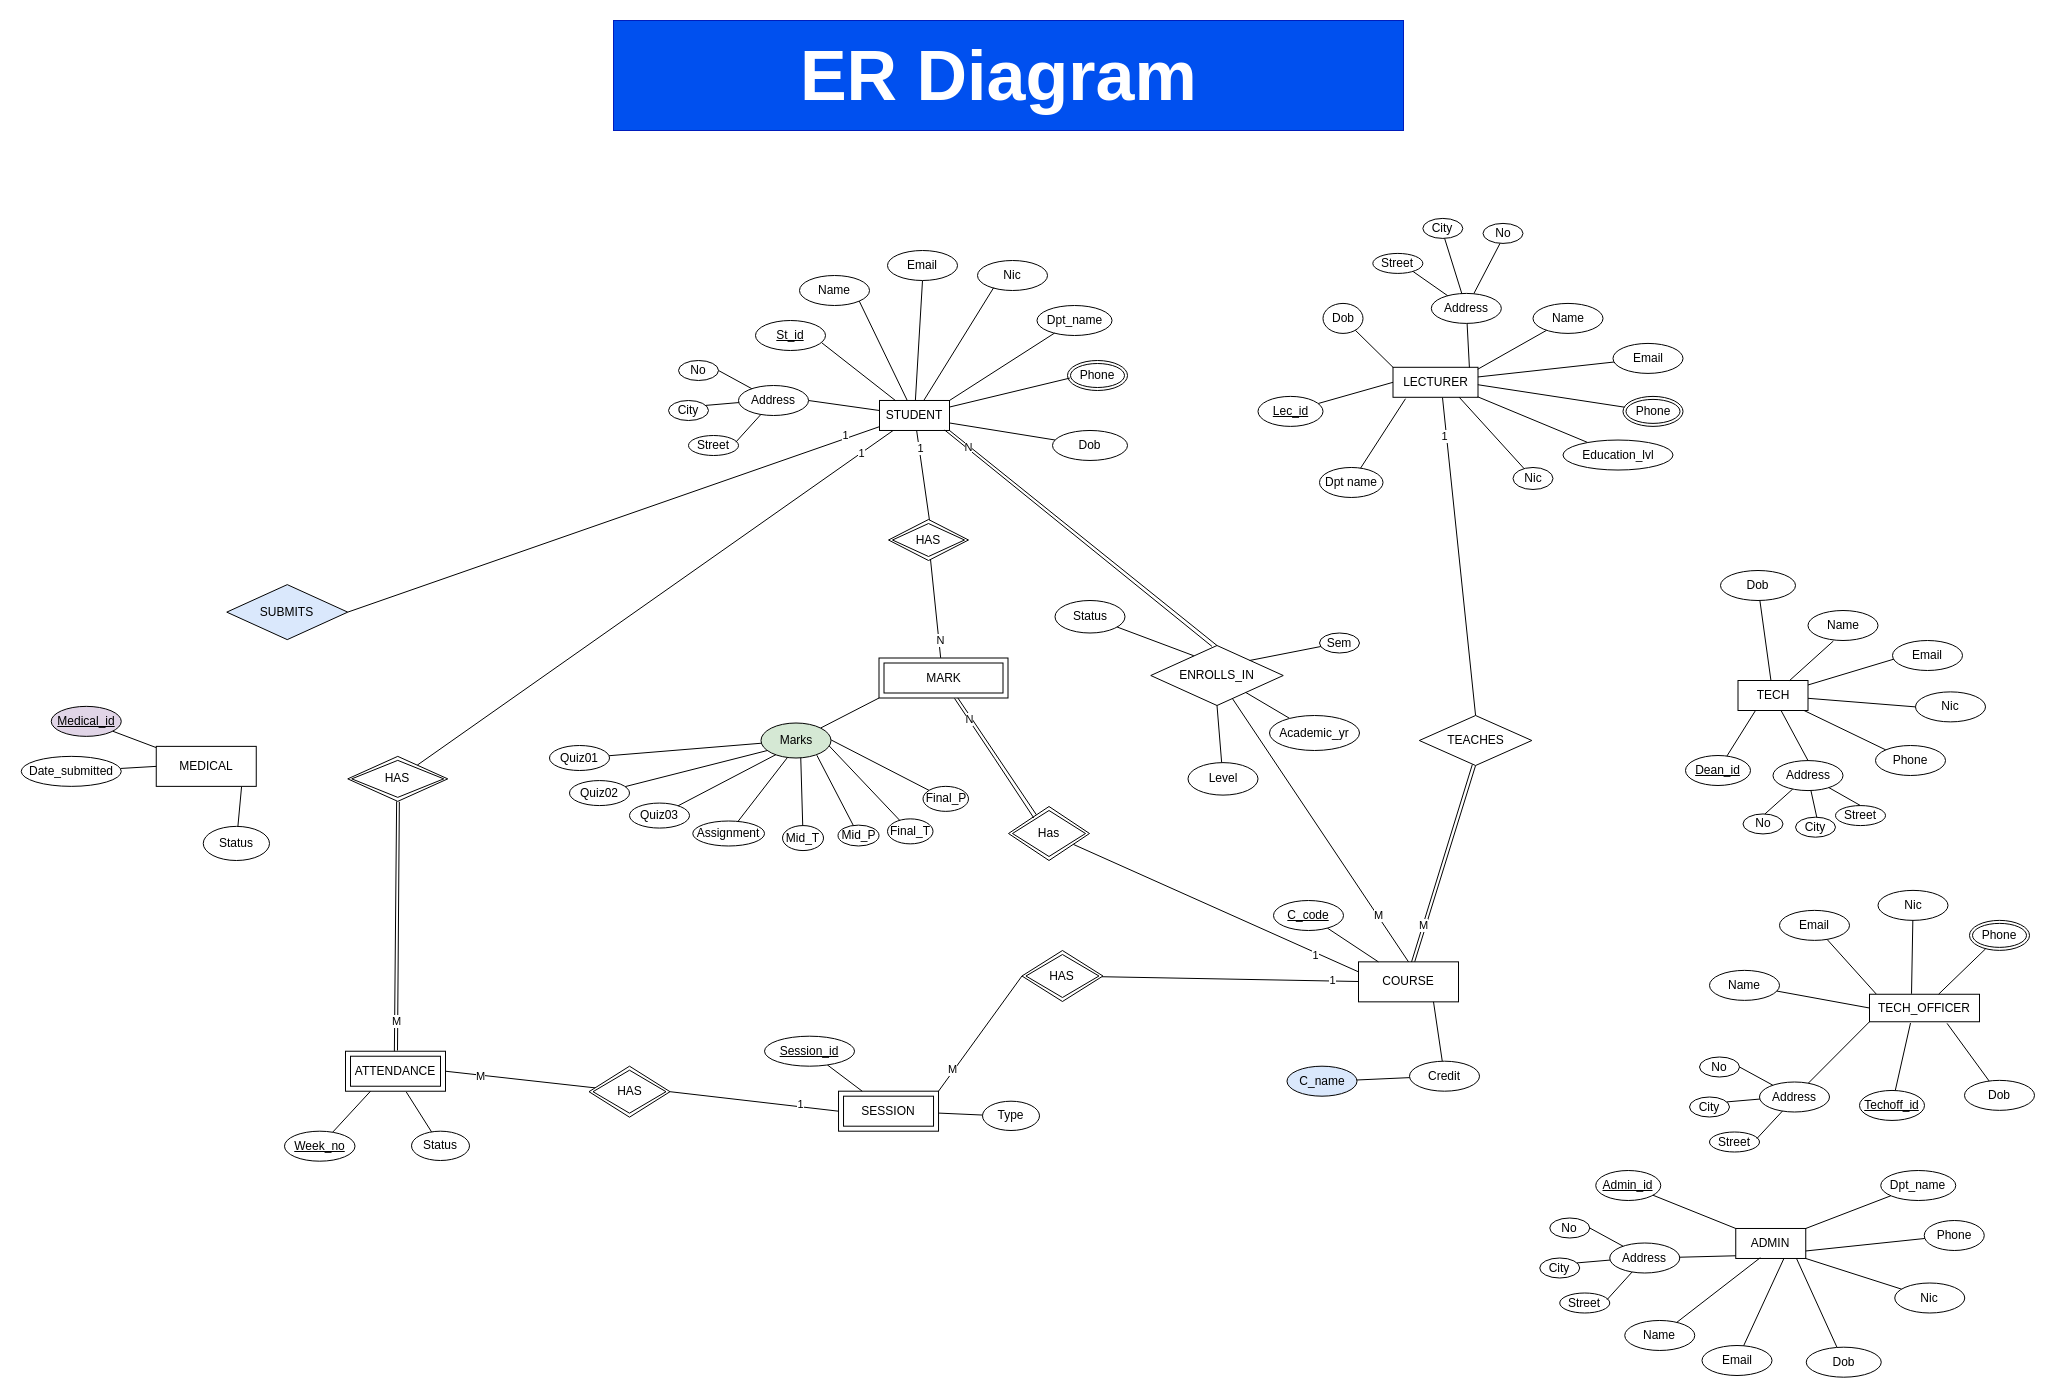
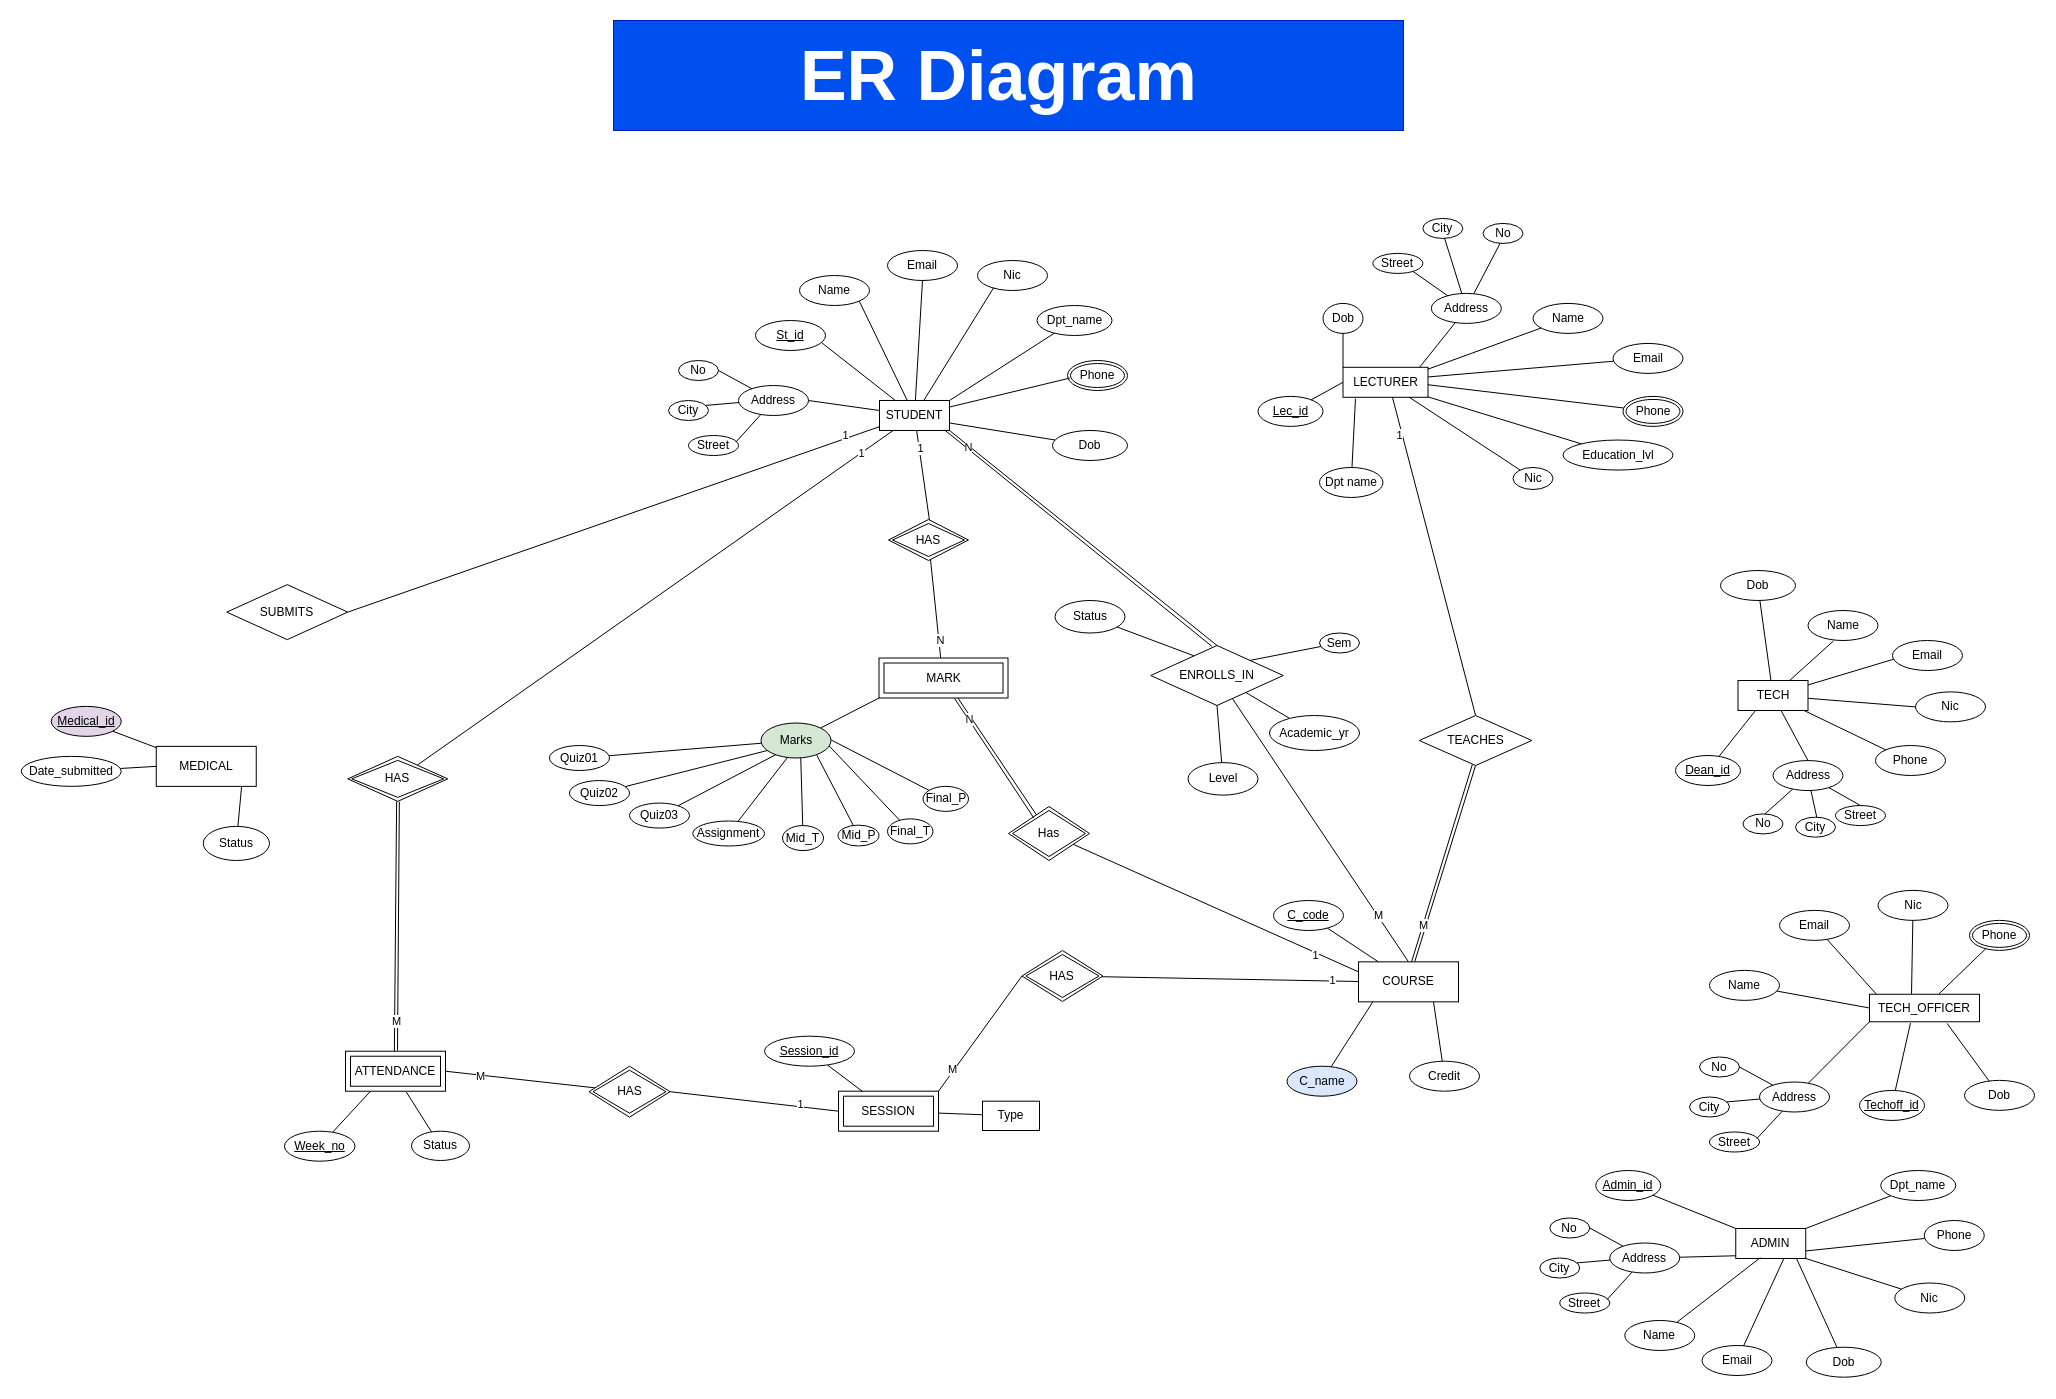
(1436, 382) -> (1386, 382)
(287, 612) -> (287, 612)
(1718, 771) -> (1708, 771)
(1383, 1079) -> (1352, 1035)
(1011, 1116) -> (1011, 1116)
